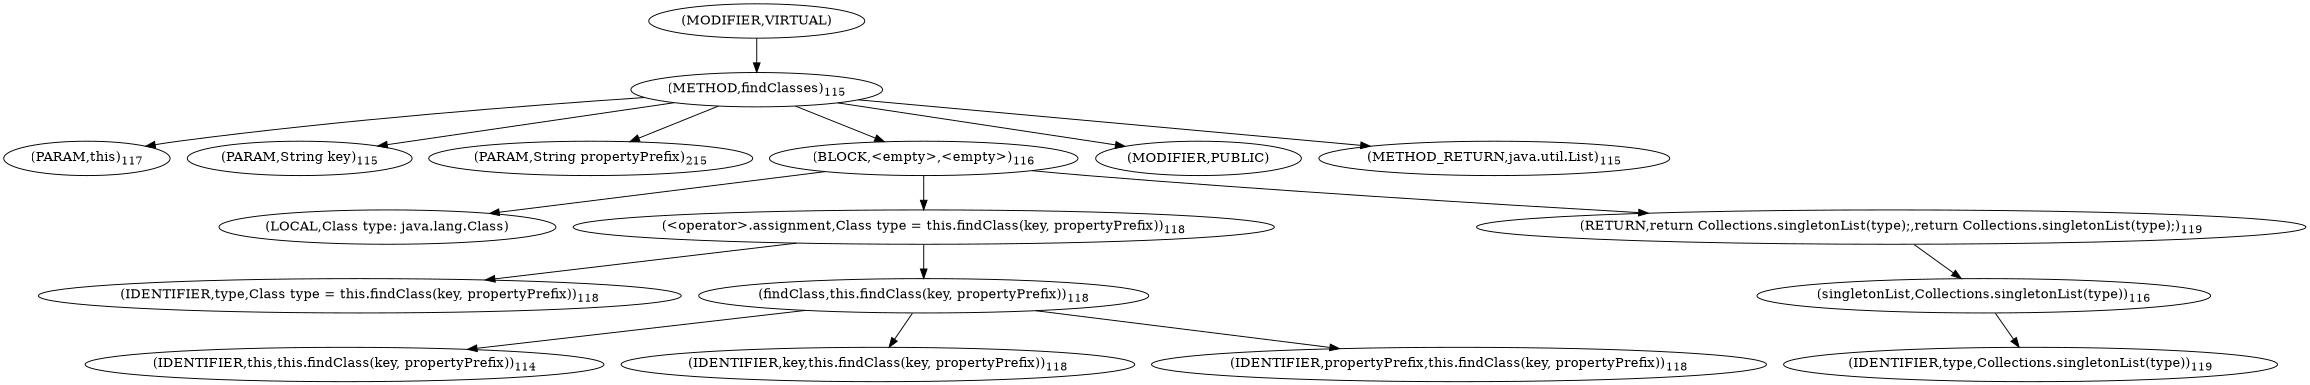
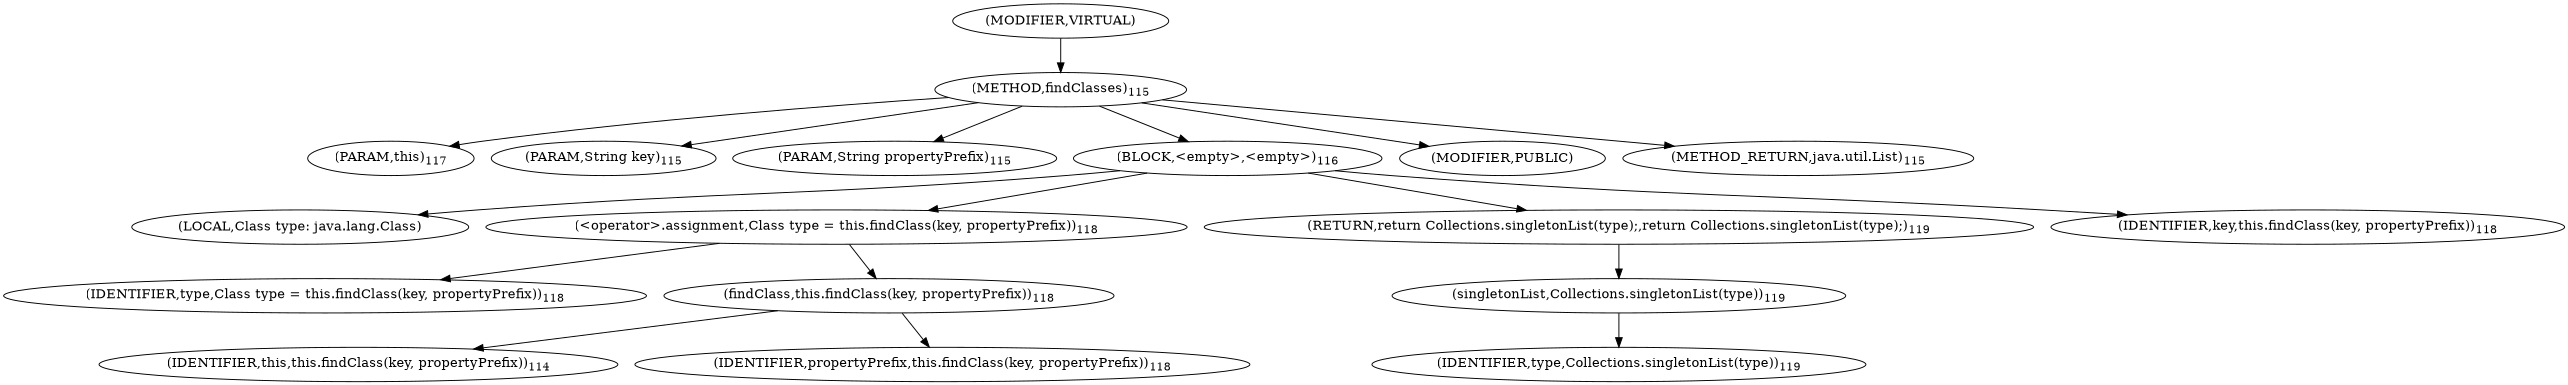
(697, 157) -> (1001, 157)
(2140, 294) -> (1775, 294)
(903, 326) -> (1726, 195)
